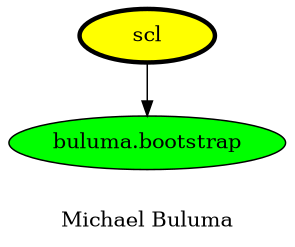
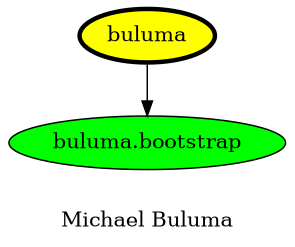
(147, 36) -> (147, 36)
